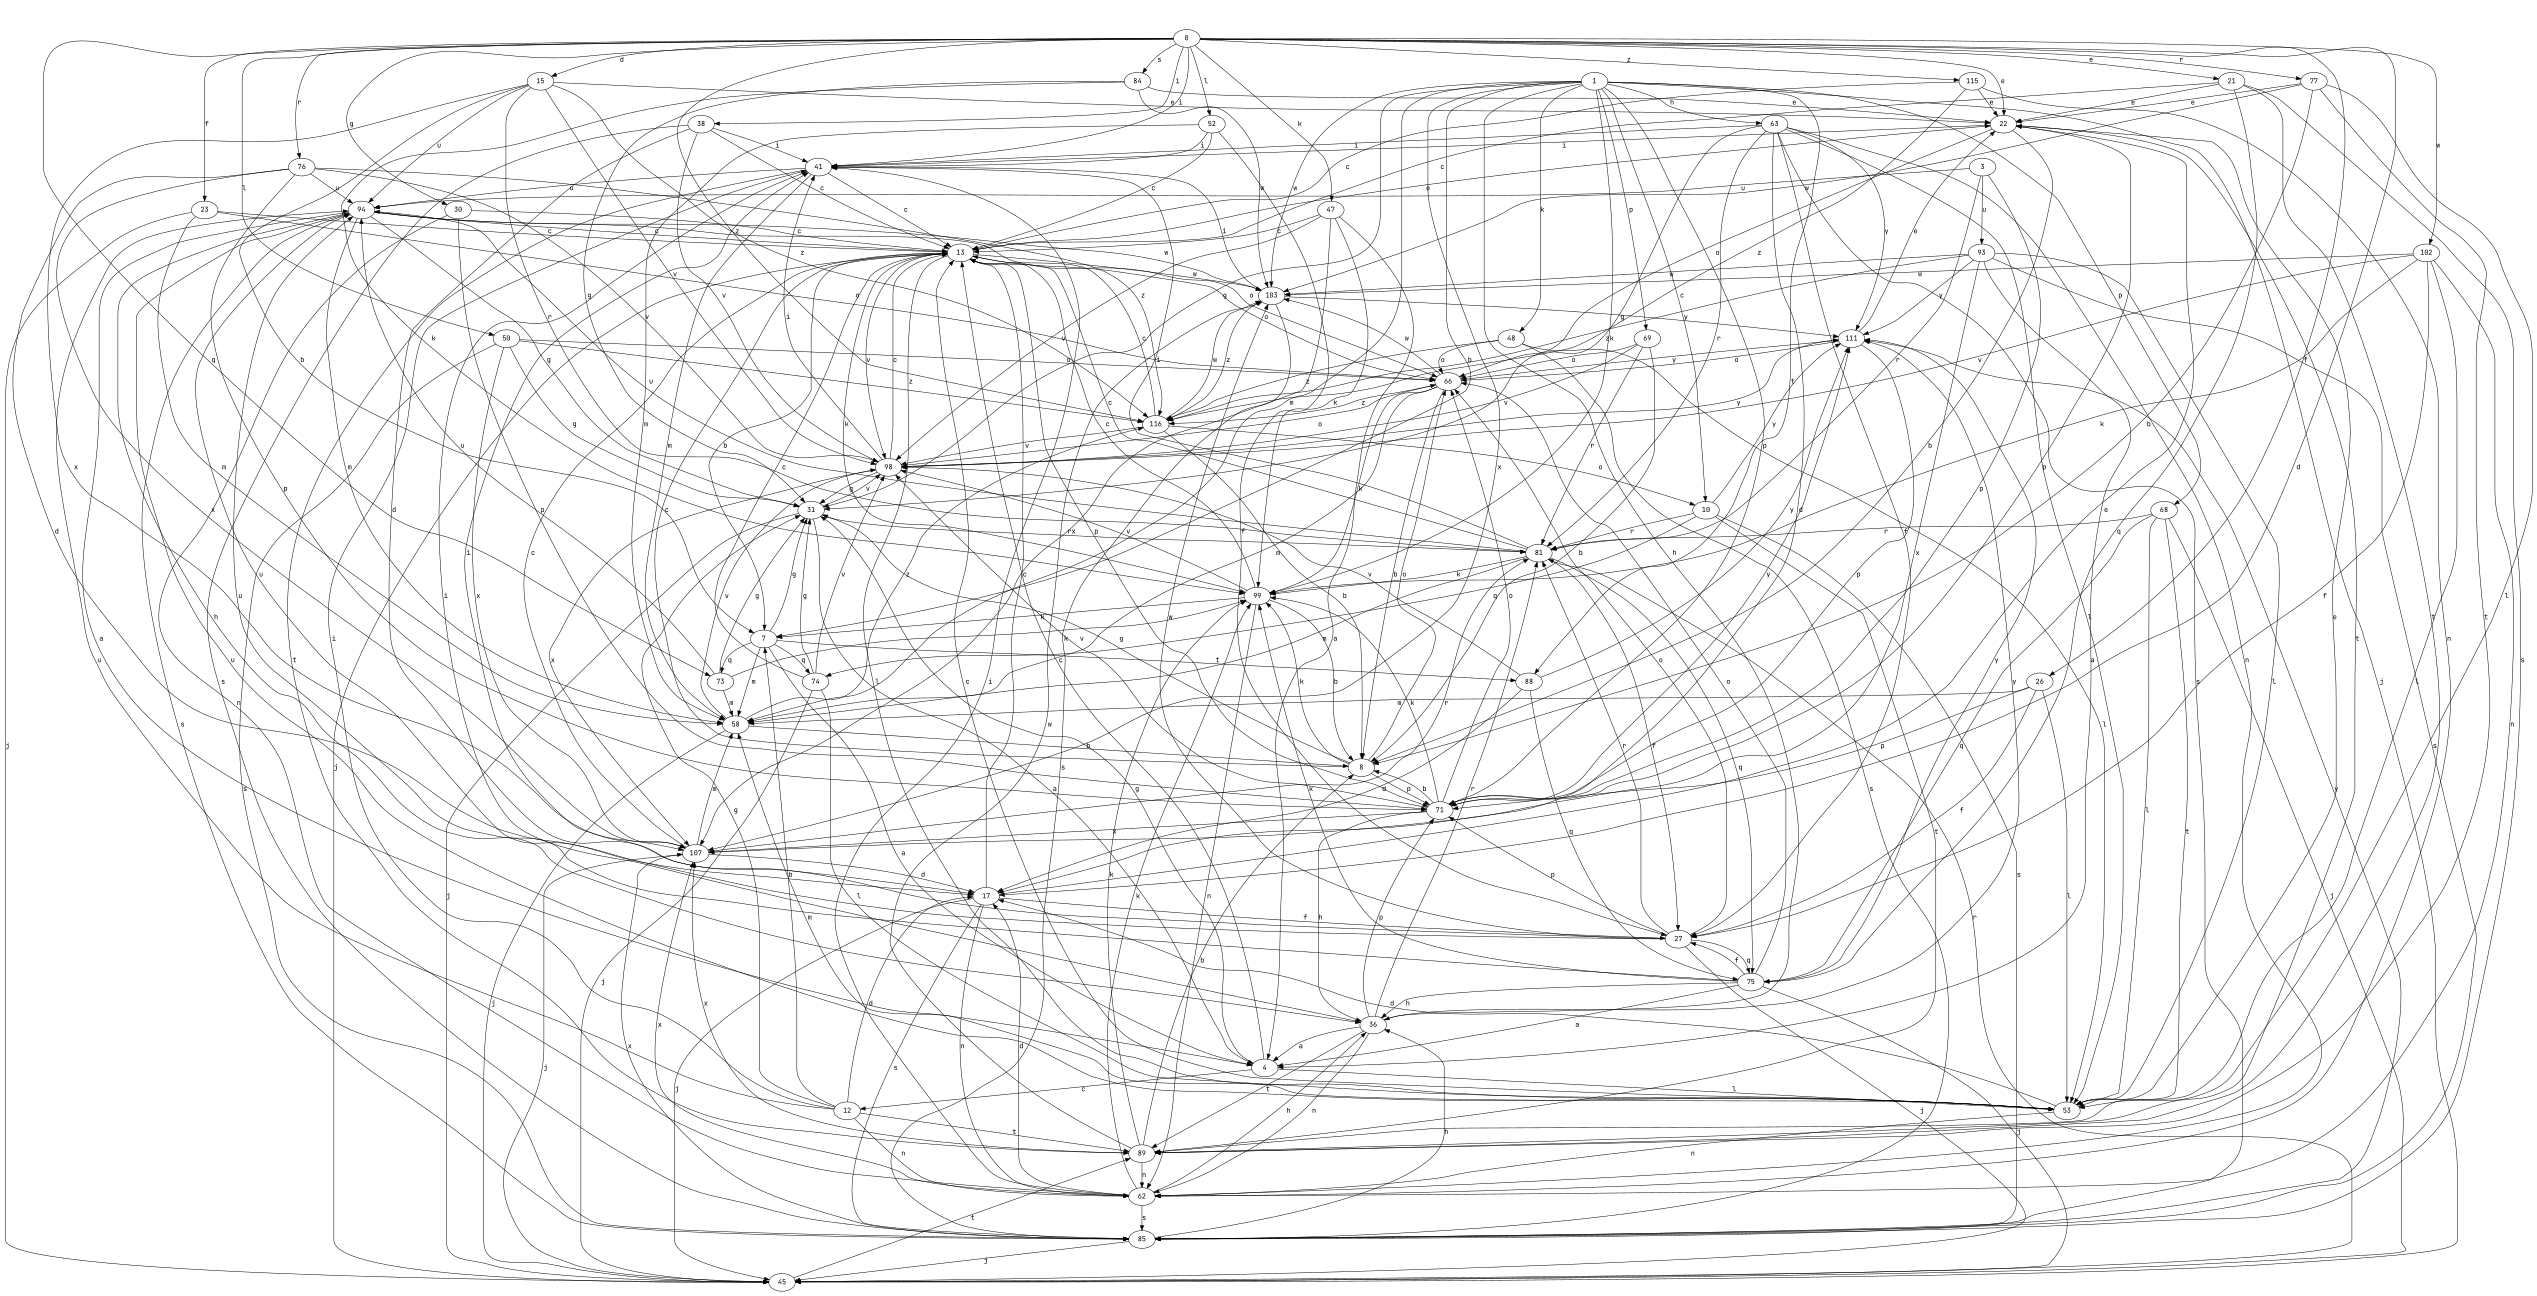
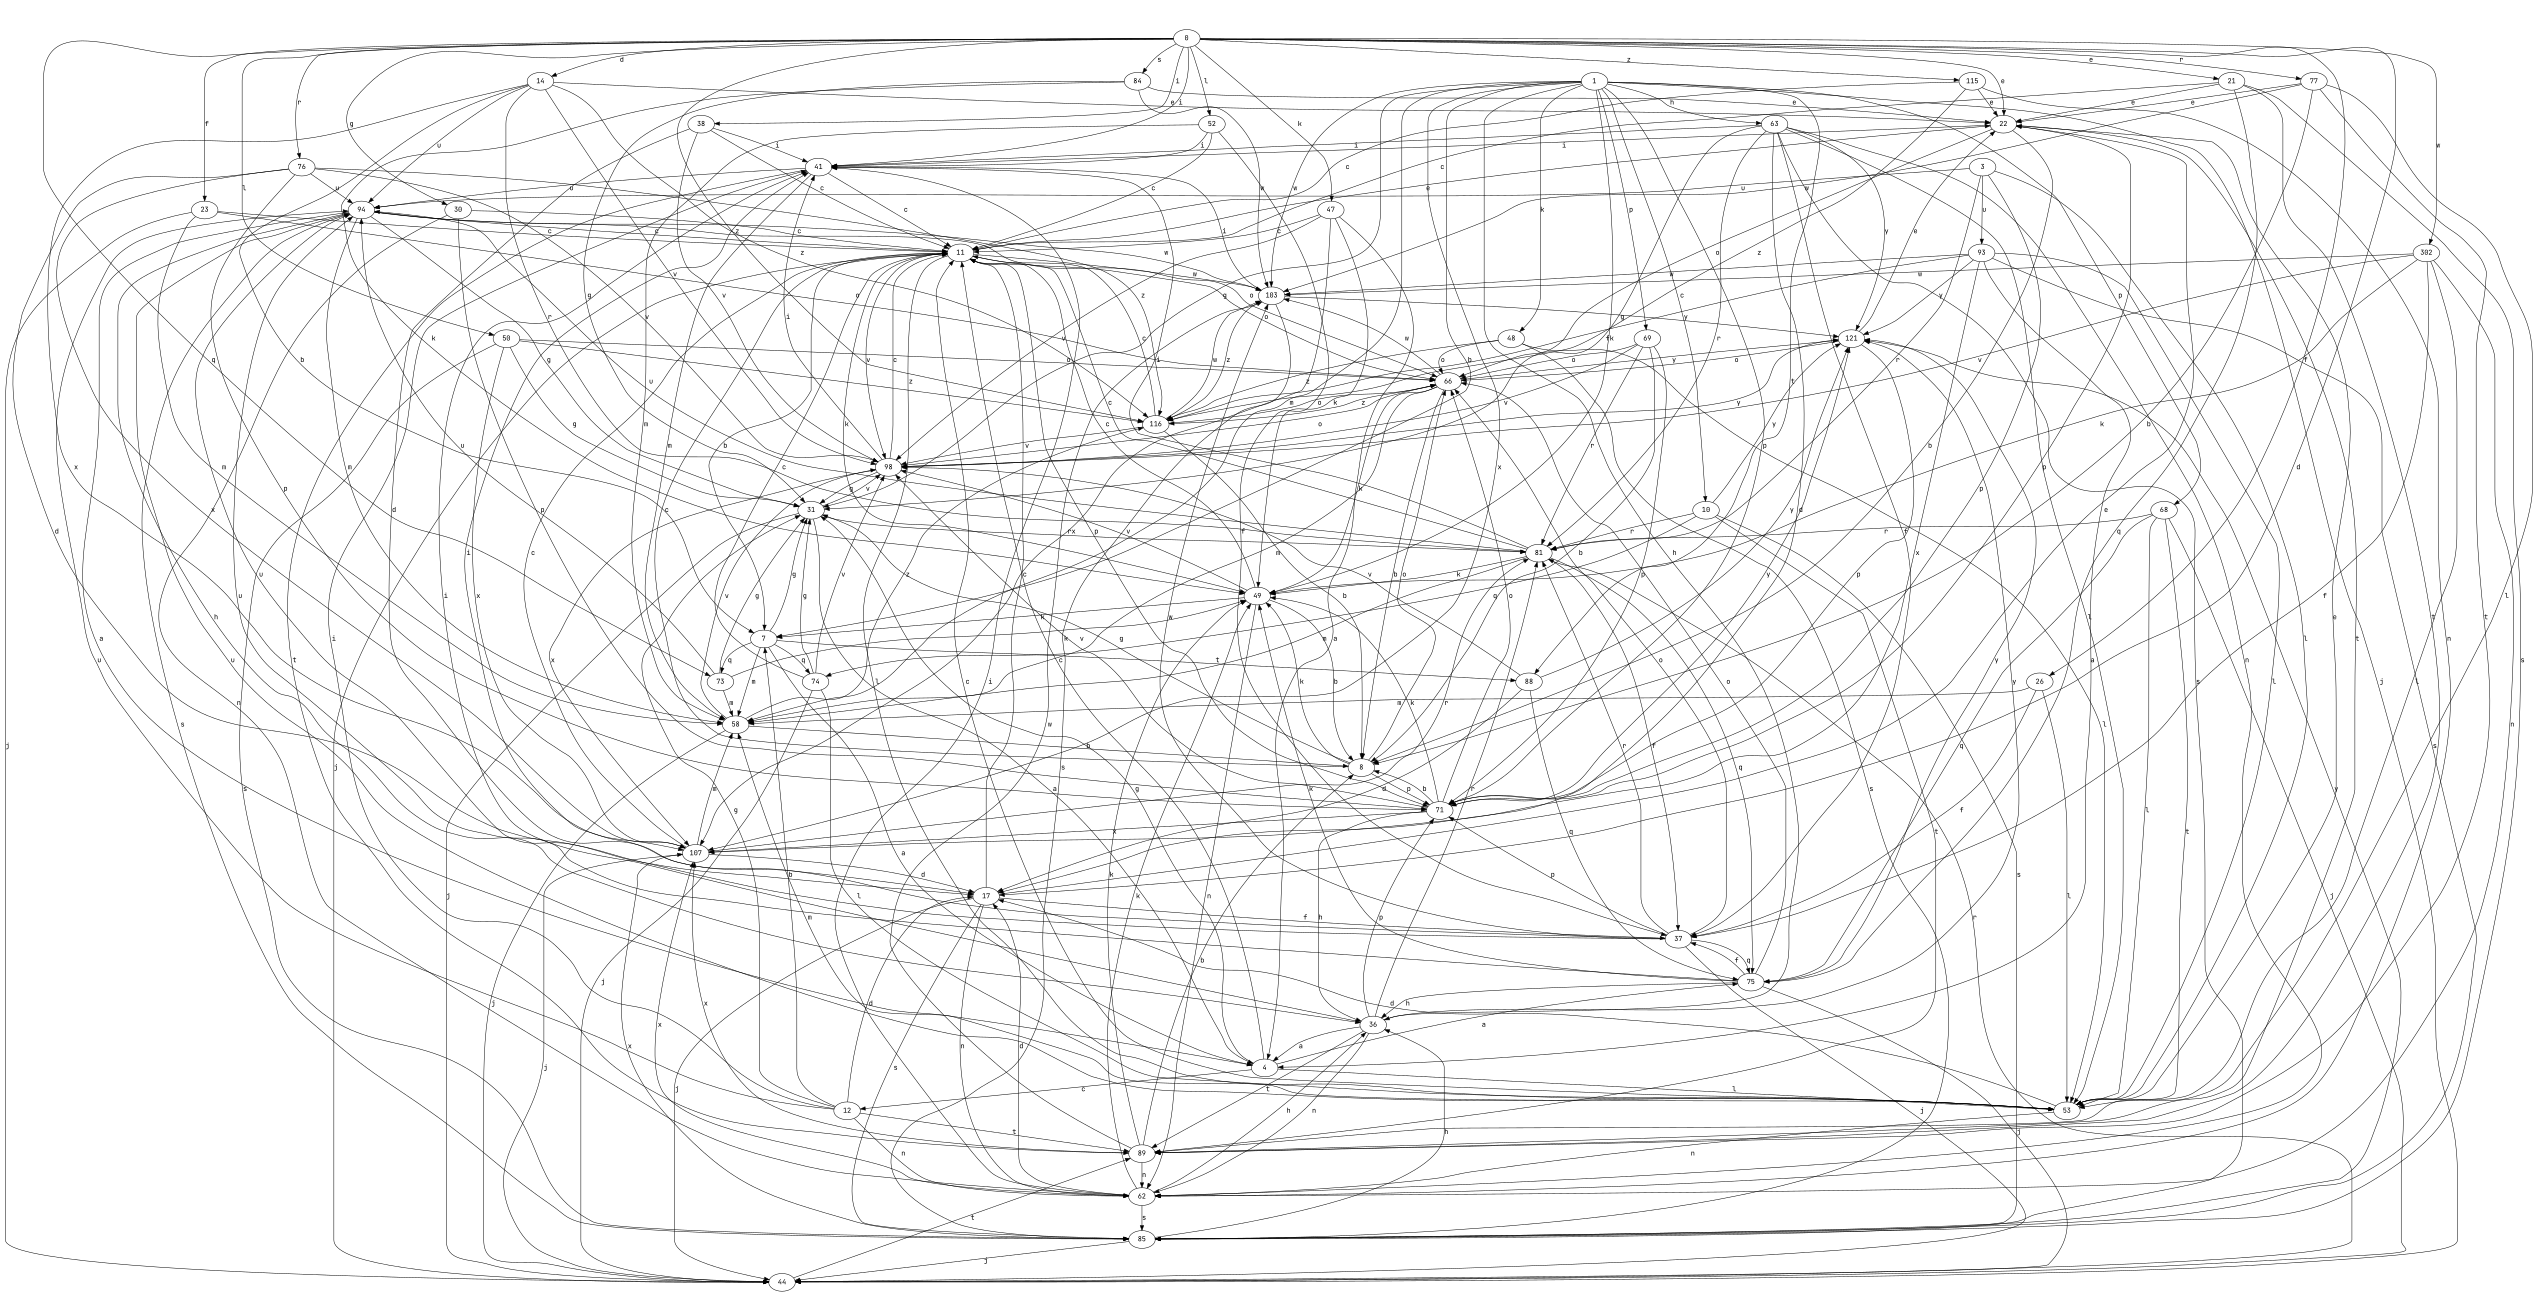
(540, 81) -> (540, 81)
(961, 253) -> (961, 253)
(2426, 253) -> (2426, 253)
(1608, 339) -> (1608, 339)
(1851, 339) -> (1851, 339)
(1419, 447) -> (1300, 405)
(1257, 596) -> (1257, 596)
none -> (2302, 623)
(1764, 774) -> (1627, 605)
(277, 844) -> none
(1678, 939) -> (1678, 939)
(1511, 1029) -> (1469, 1019)
(782, 1282) -> (782, 1282)
